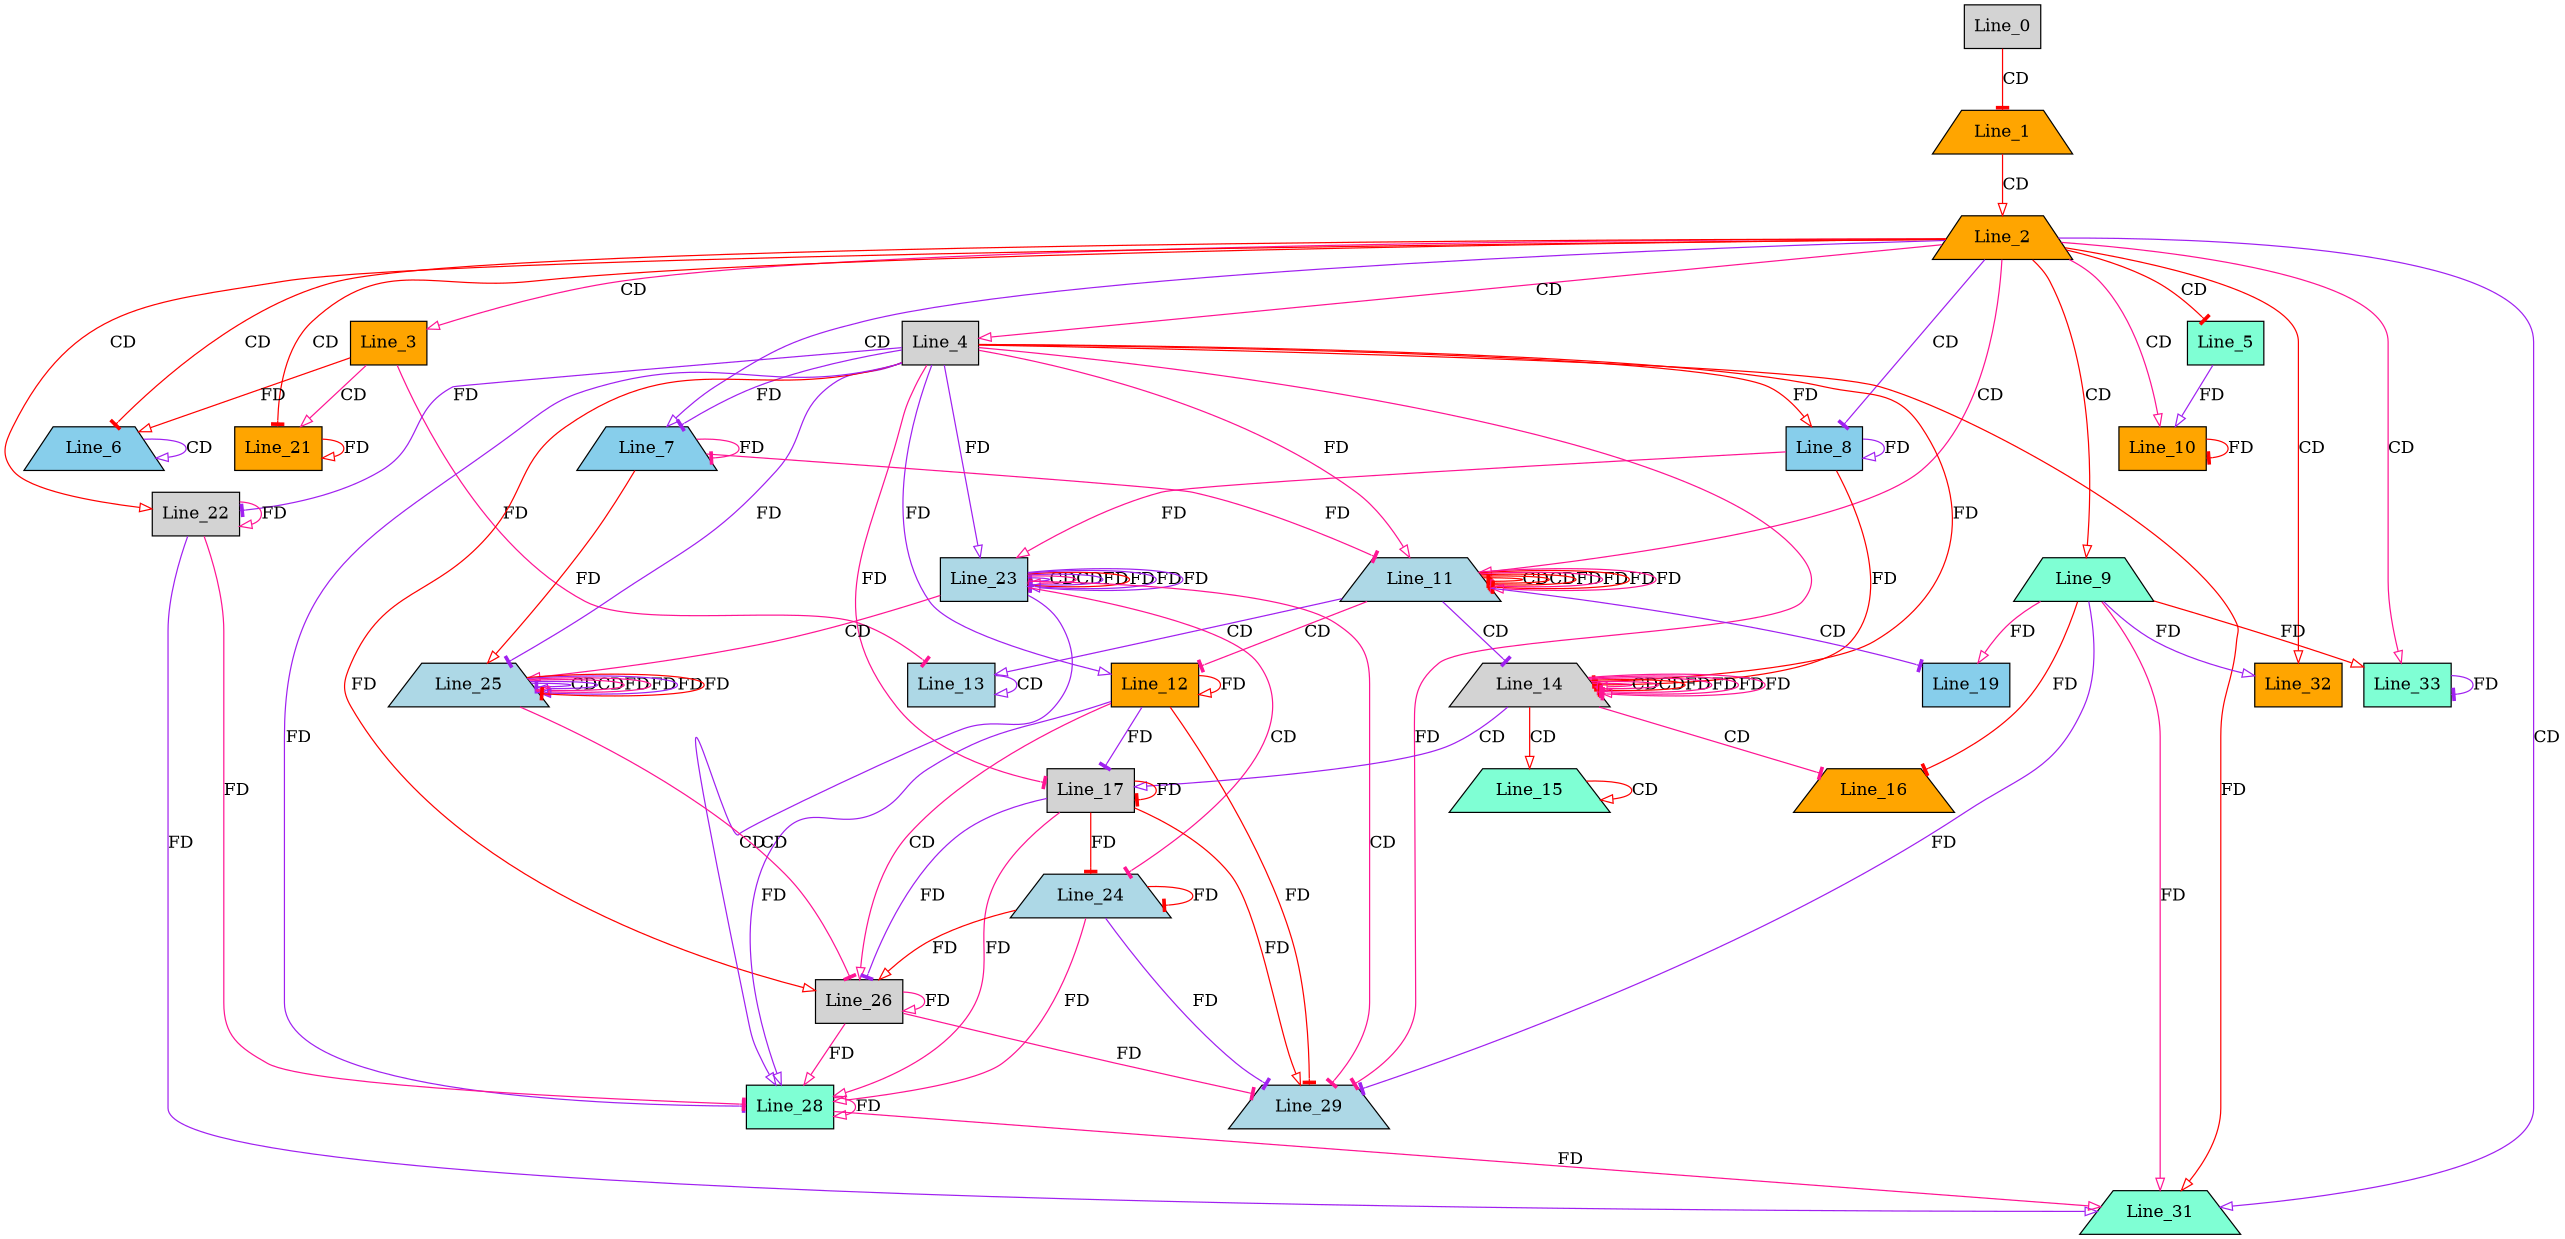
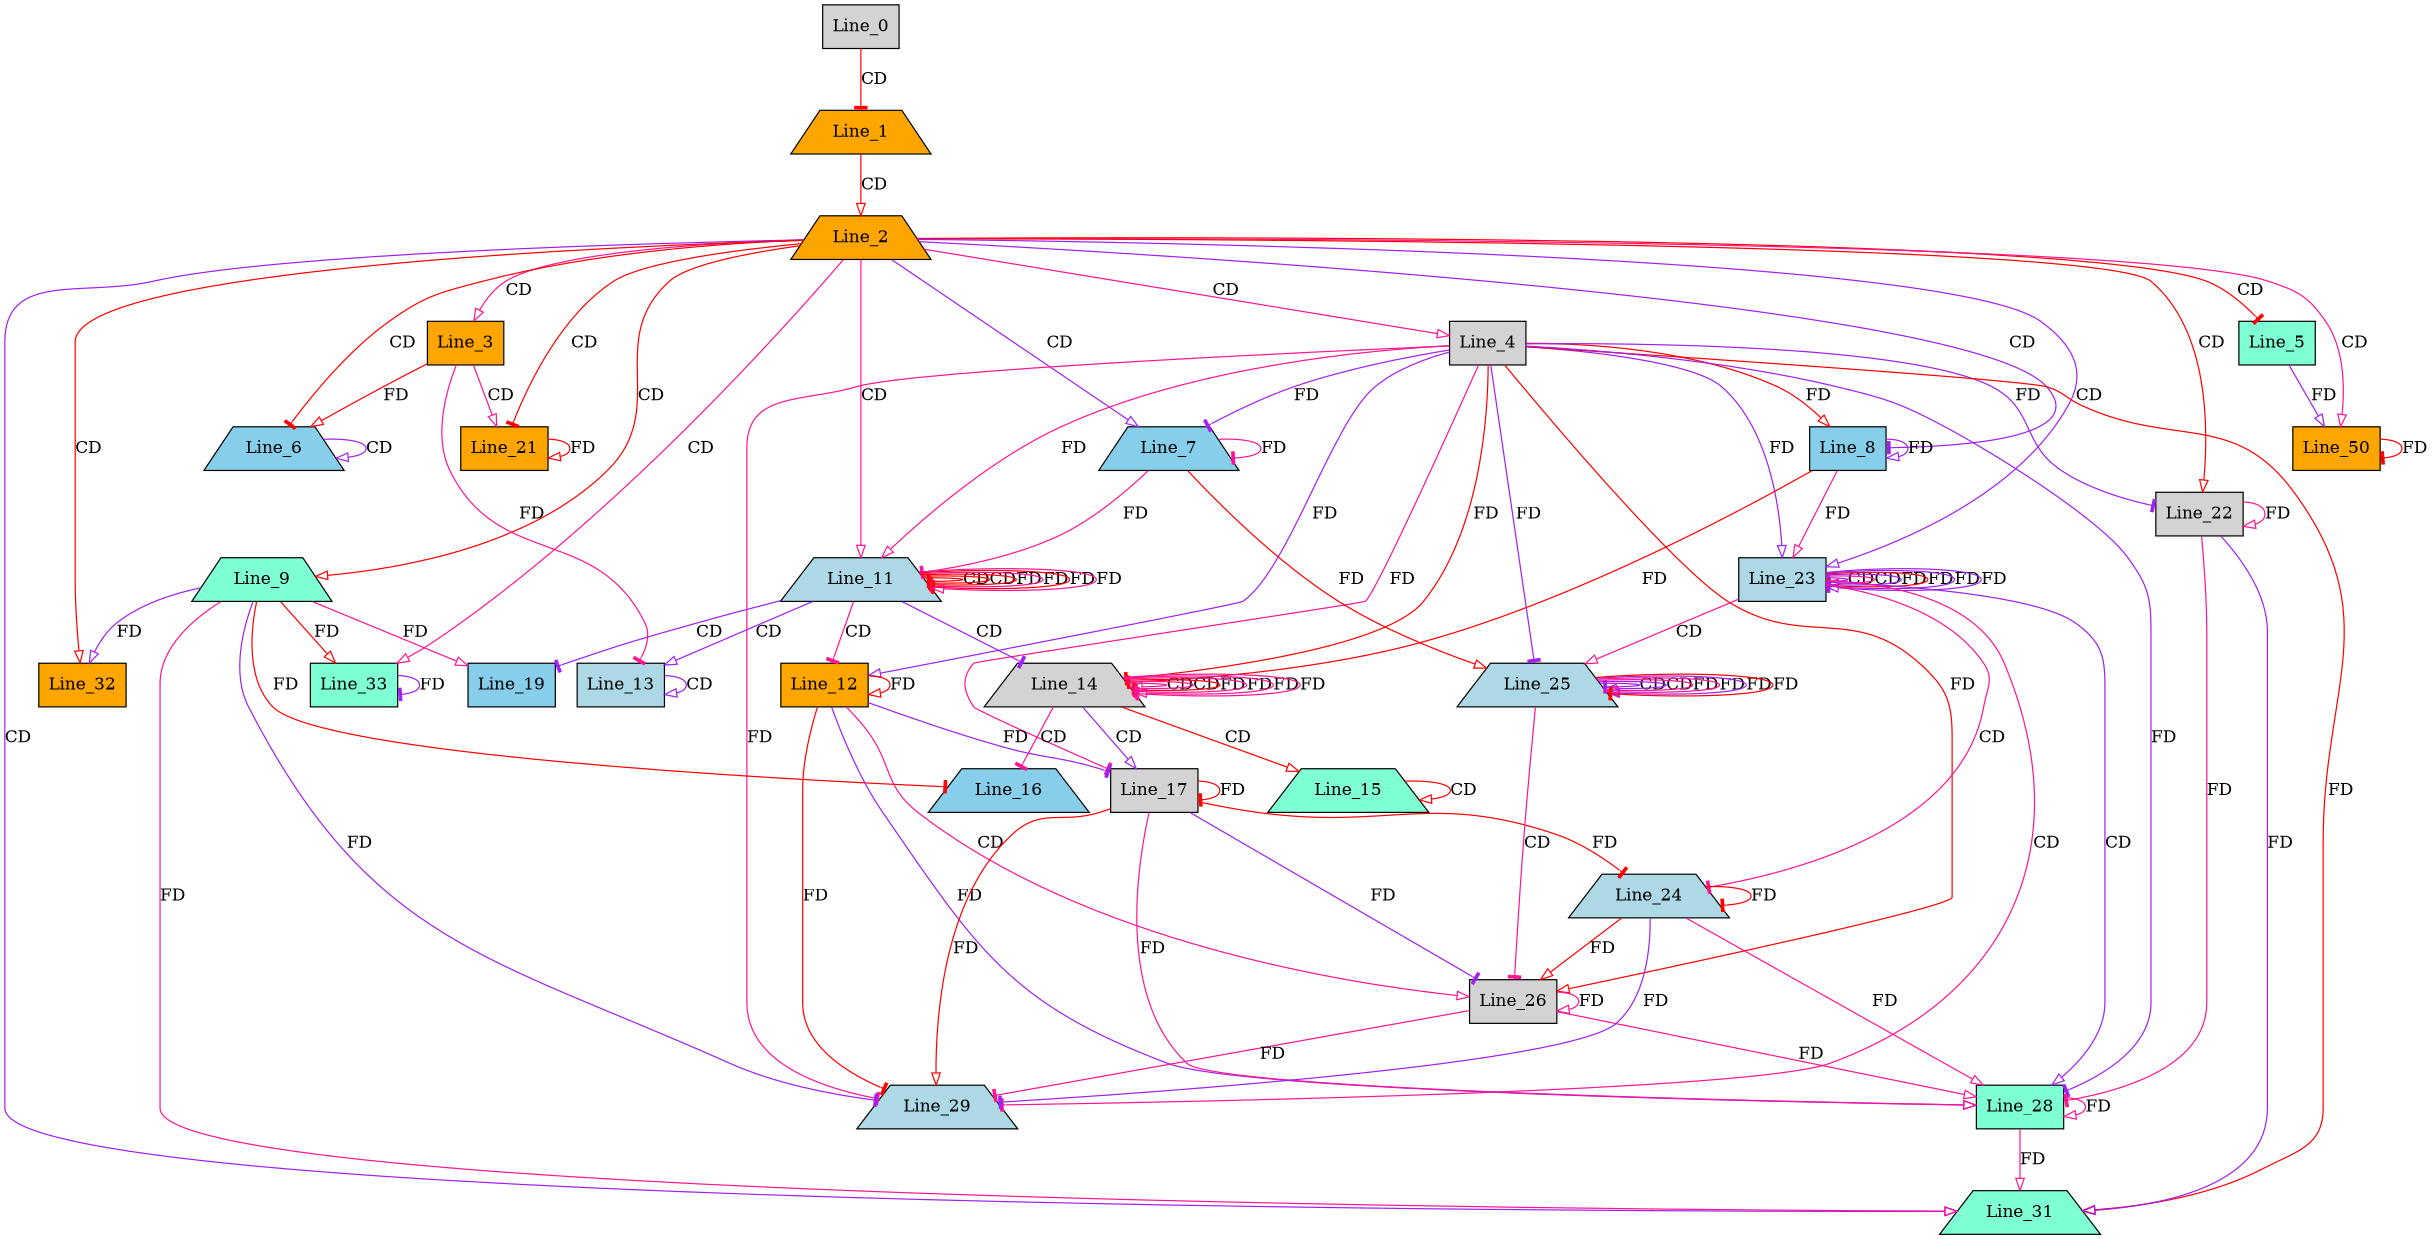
none -> (1674, 265)
(2163, 449) -> (2336, 449)
(1874, 791) -> (1009, 791)
